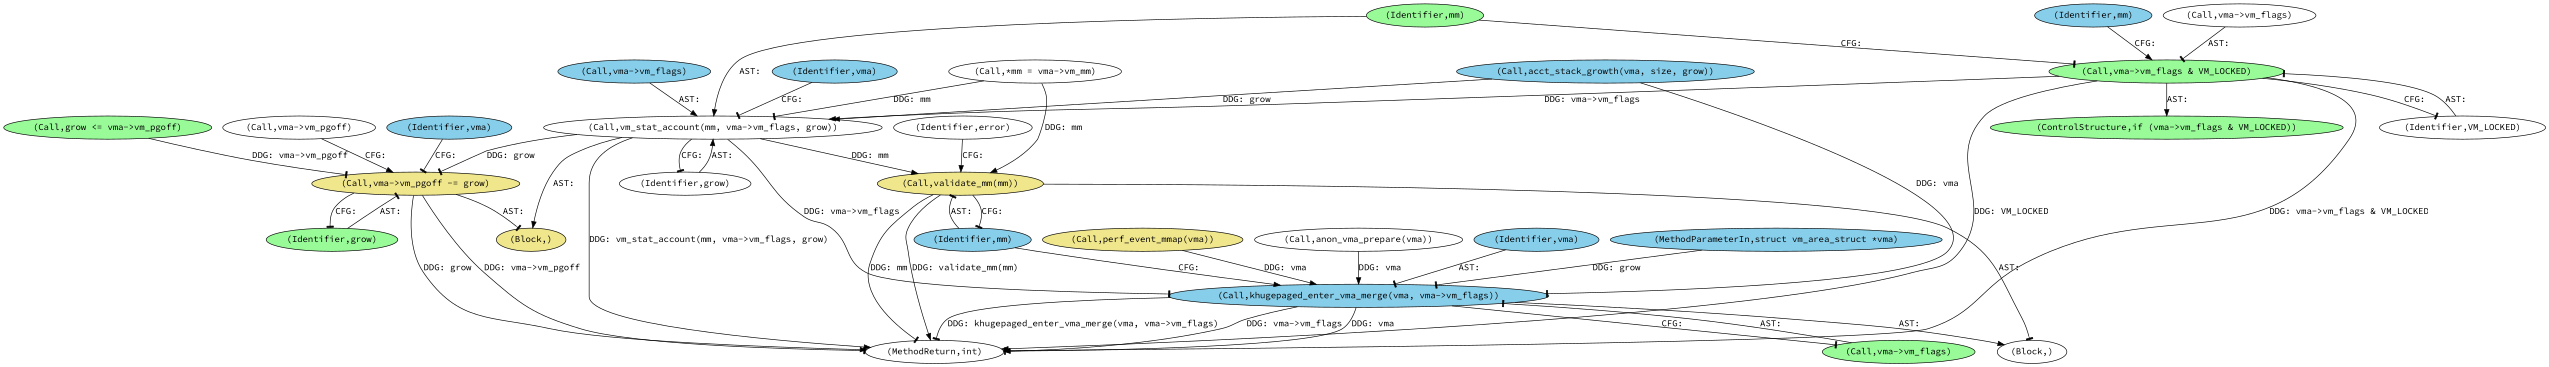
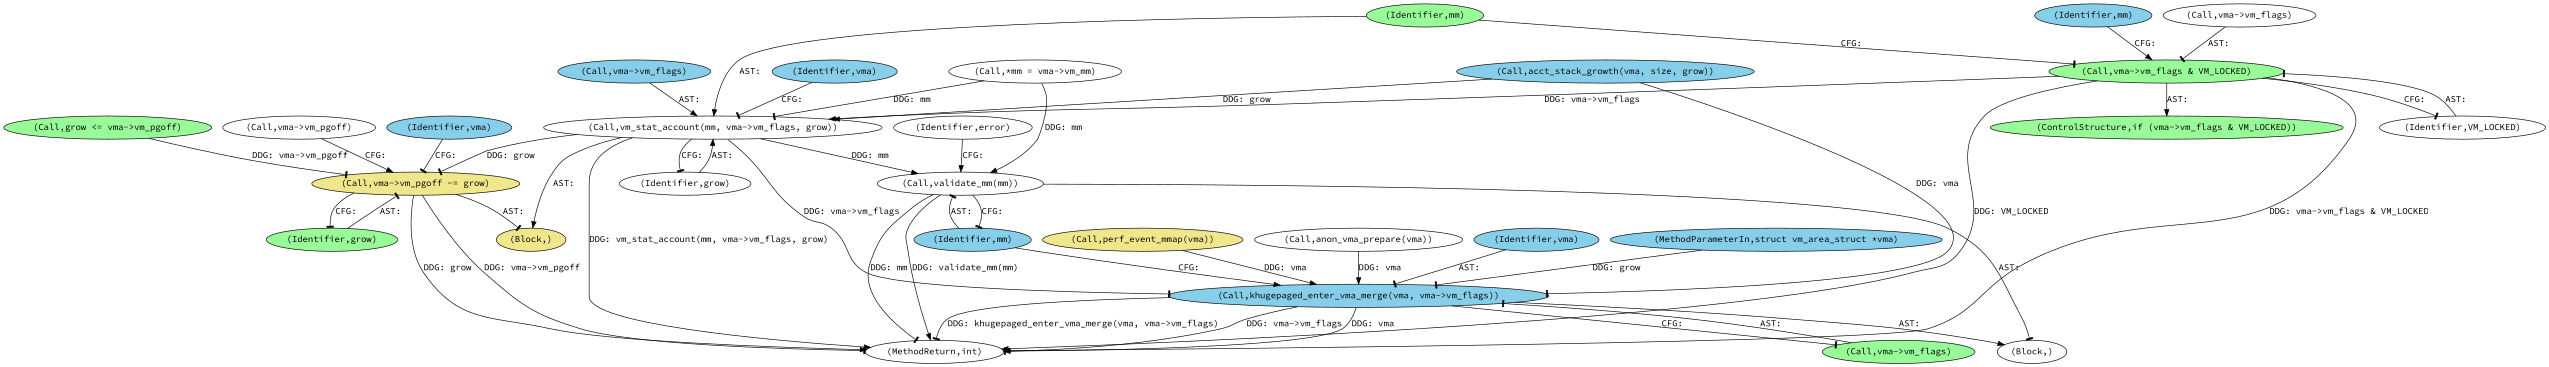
(960, 184) -> (960, 184)
